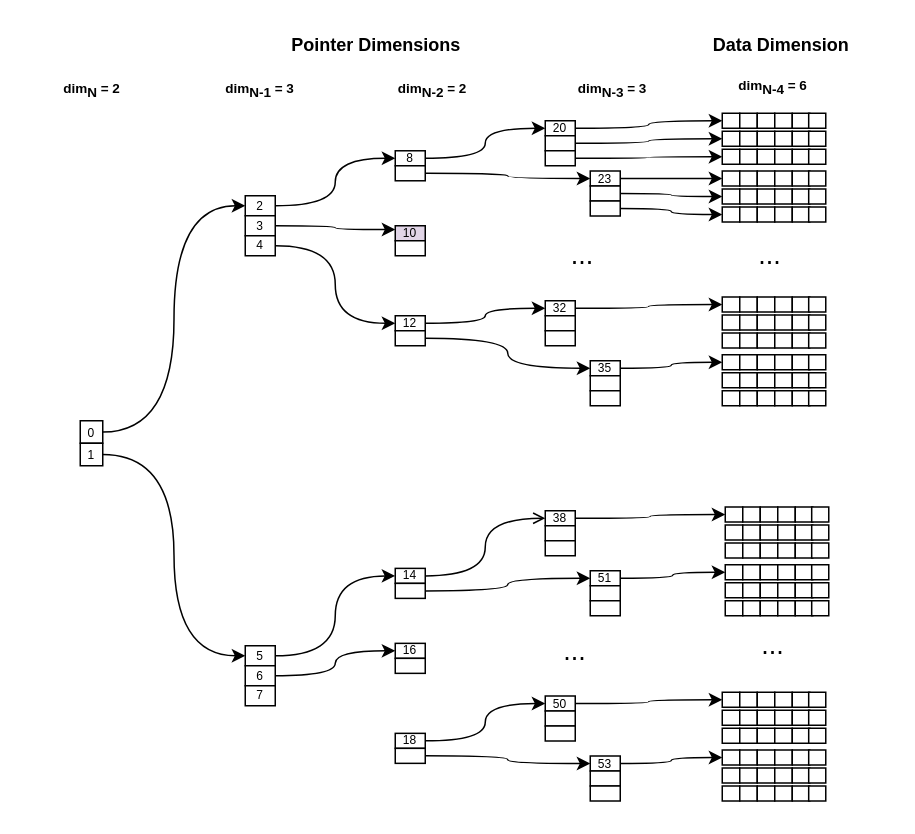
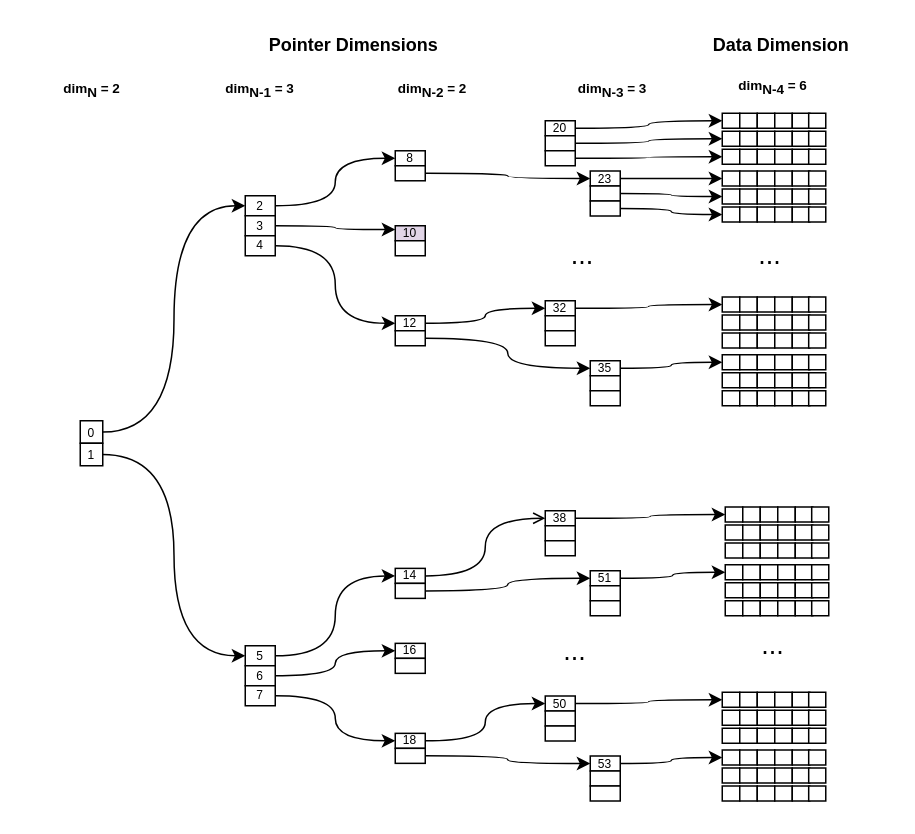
(377, 46) -> (354, 46)
(483, 149) -> none
none -> (334, 713)
